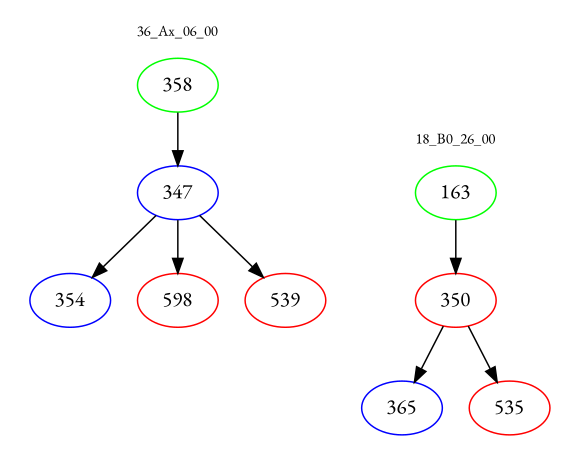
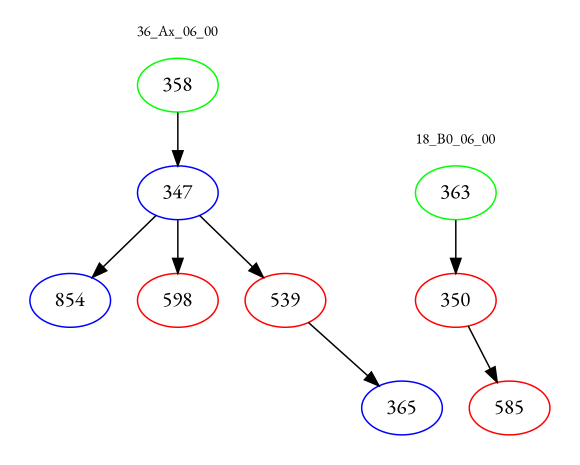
(456, 140) -> (456, 140)
(456, 193) -> (456, 193)
(70, 300) -> (70, 300)
(432, 347) -> (338, 349)
(510, 408) -> (510, 408)
